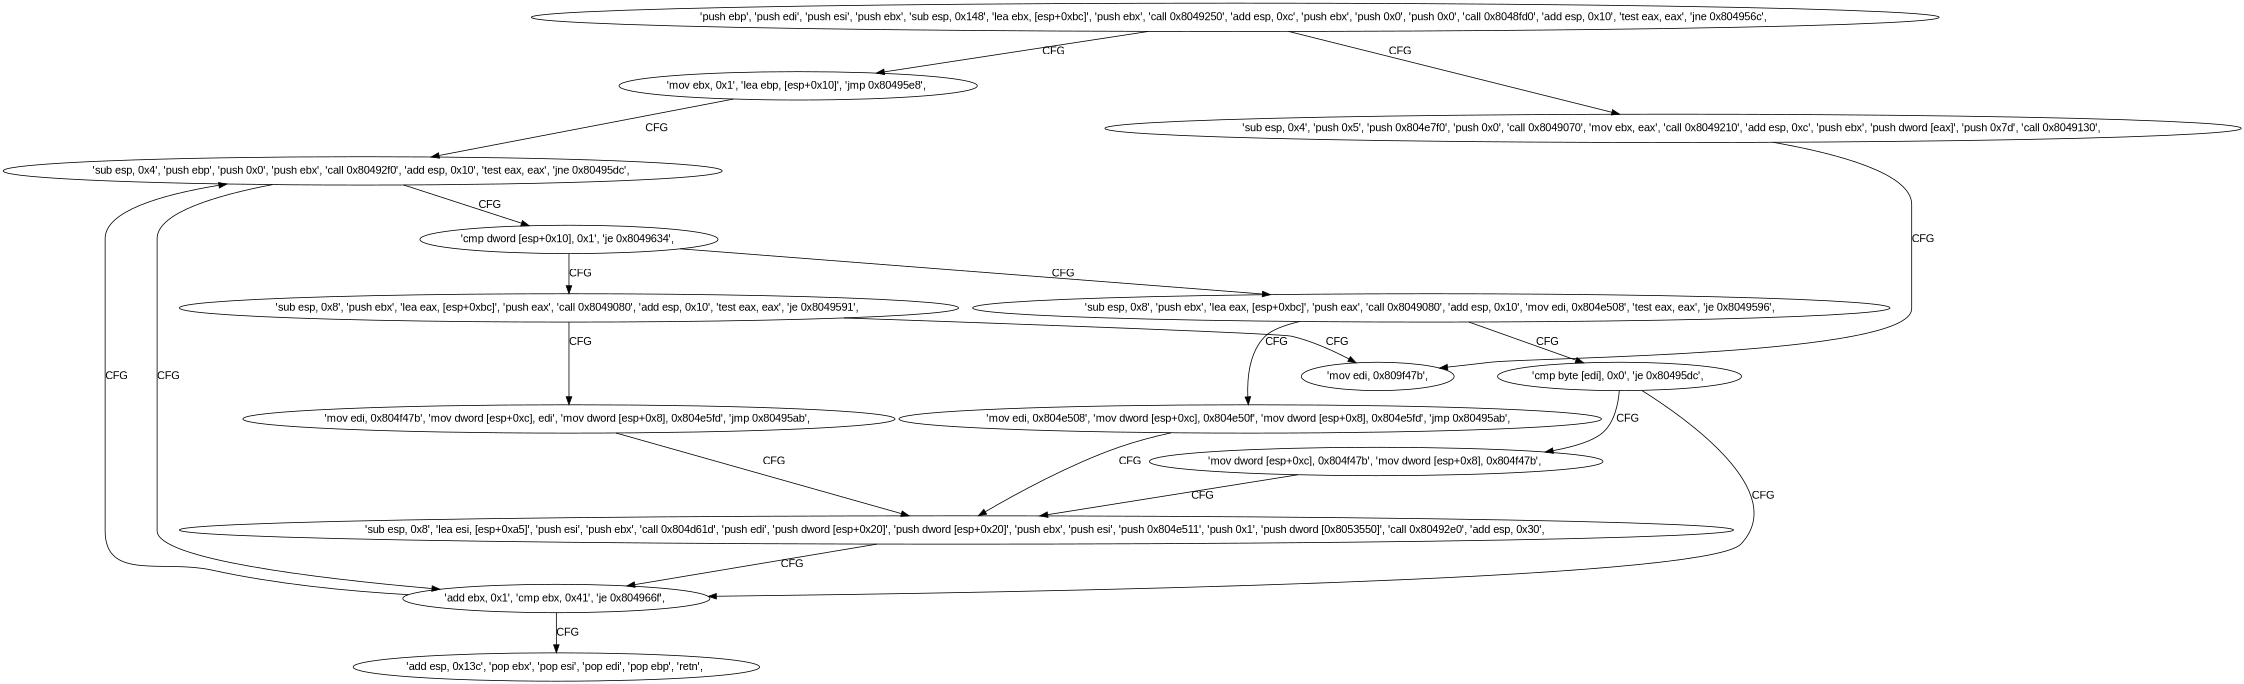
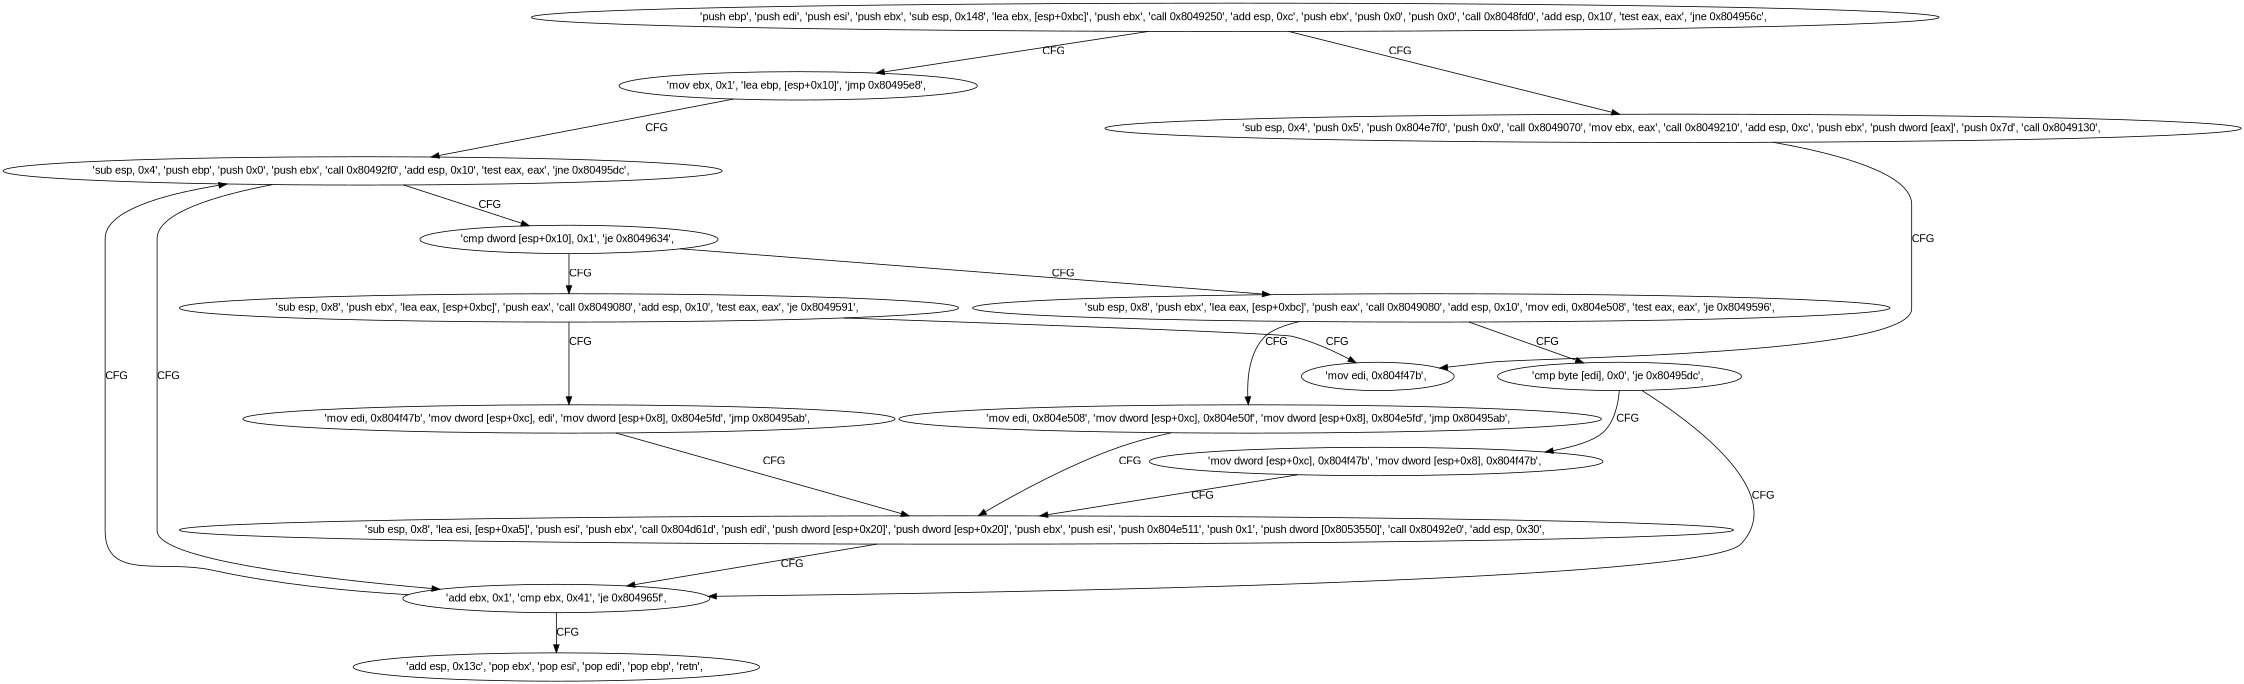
(1378, 376) -> (1378, 376)
(556, 599) -> (556, 599)
